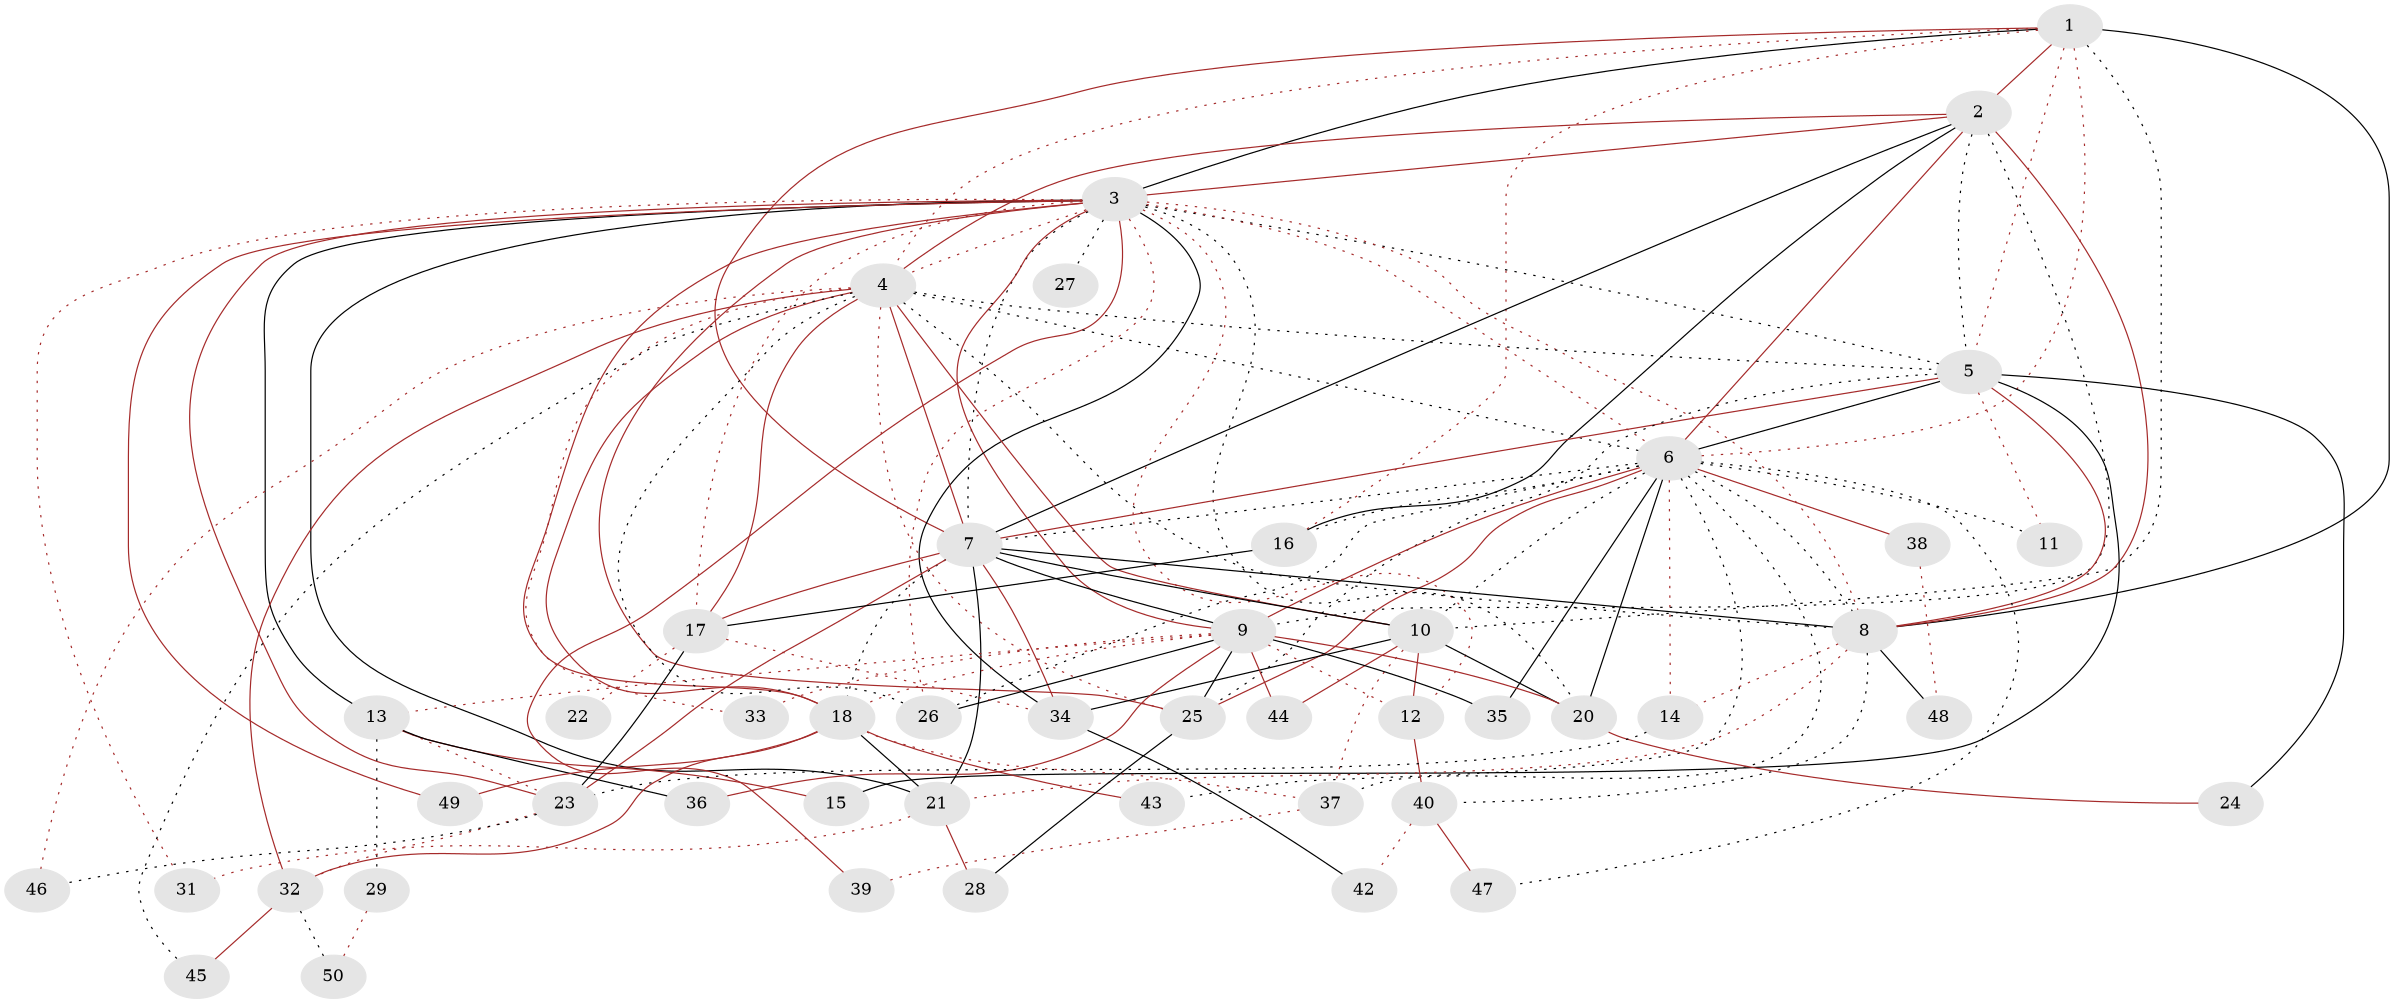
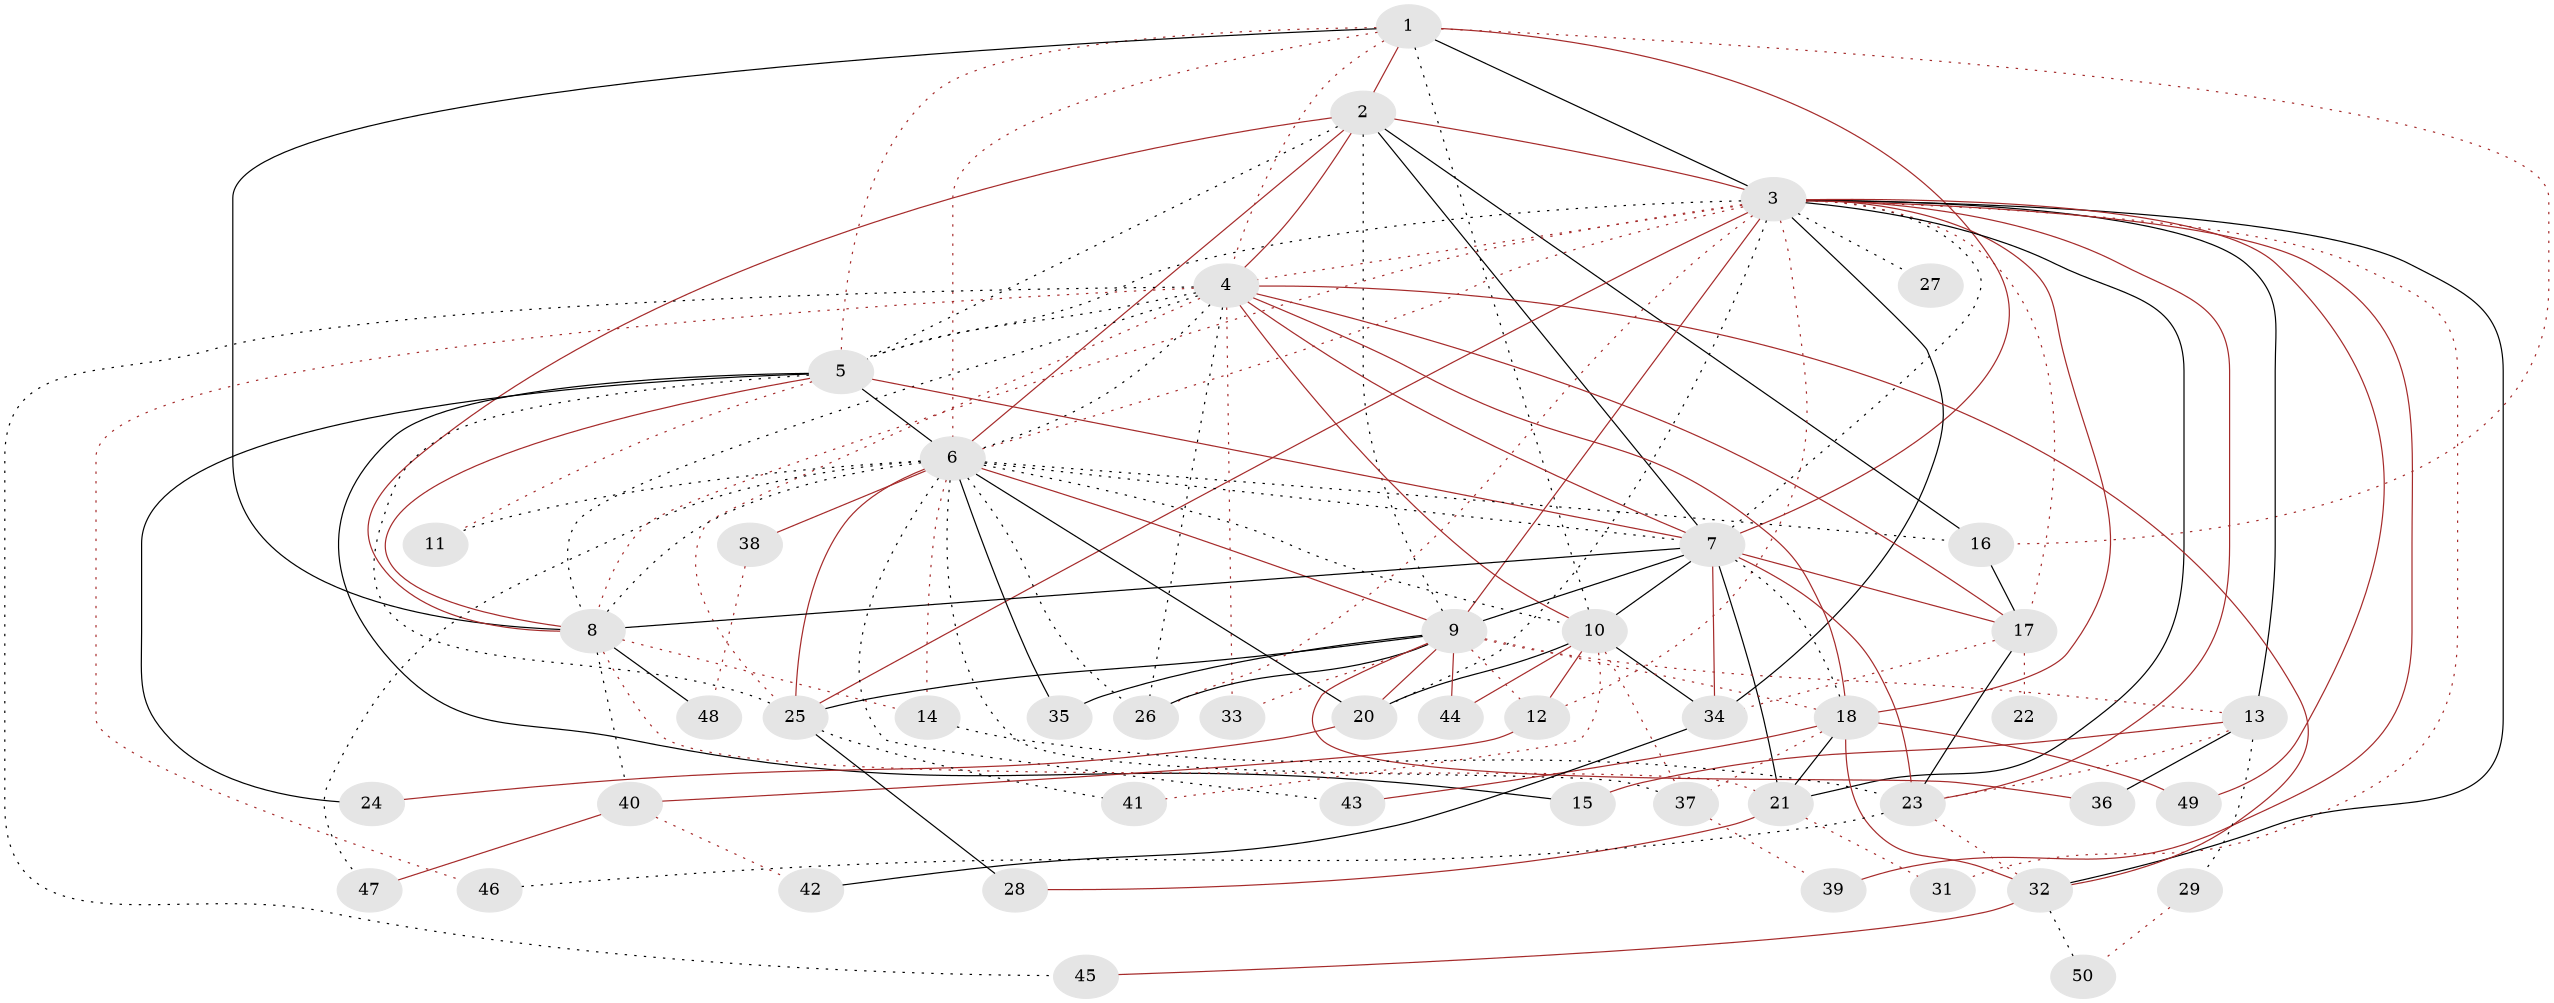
none -> (2503, 369)
none -> (1134, 804)
